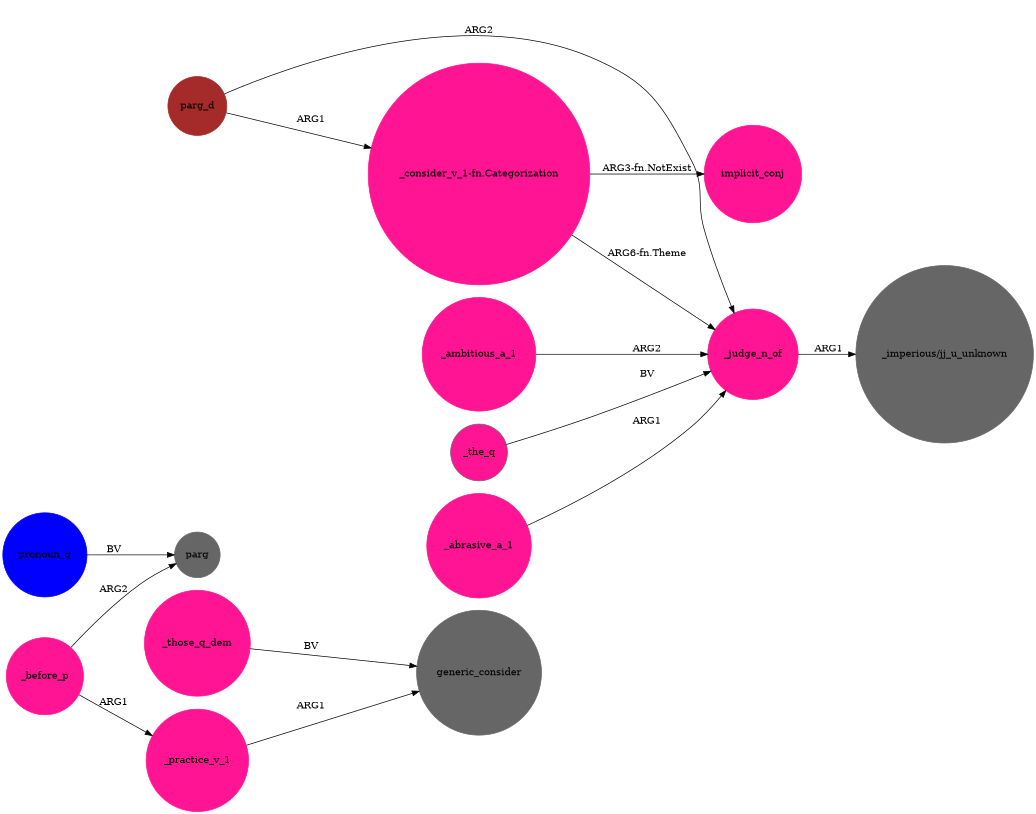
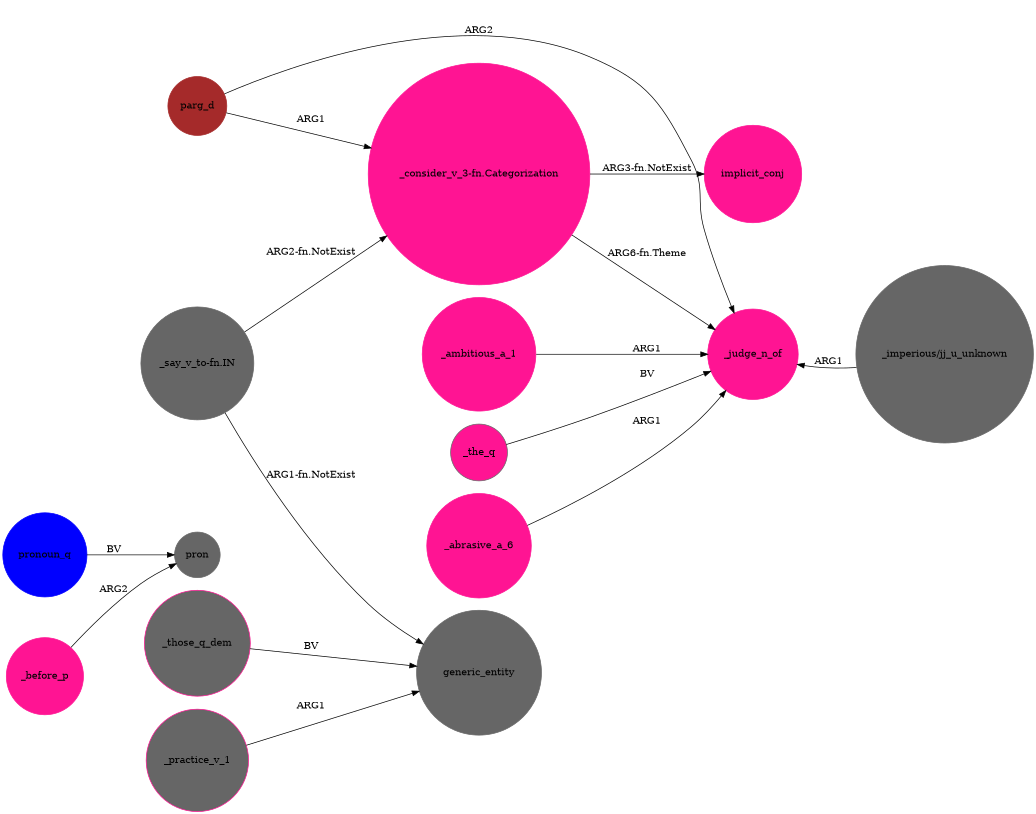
(479, 174) -> (479, 174)
(647, 349) -> (647, 349)
(823, 354) -> (830, 368)
none -> (197, 363)
(479, 546) -> (479, 546)
(197, 555) -> (197, 555)
(197, 643) -> (197, 643)
(479, 673) -> (479, 673)
(113, 713) -> none
(197, 760) -> (197, 760)
